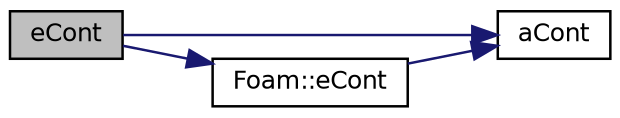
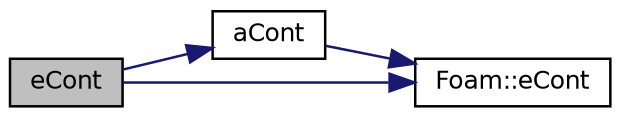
(440, 57) -> (358, 52)
